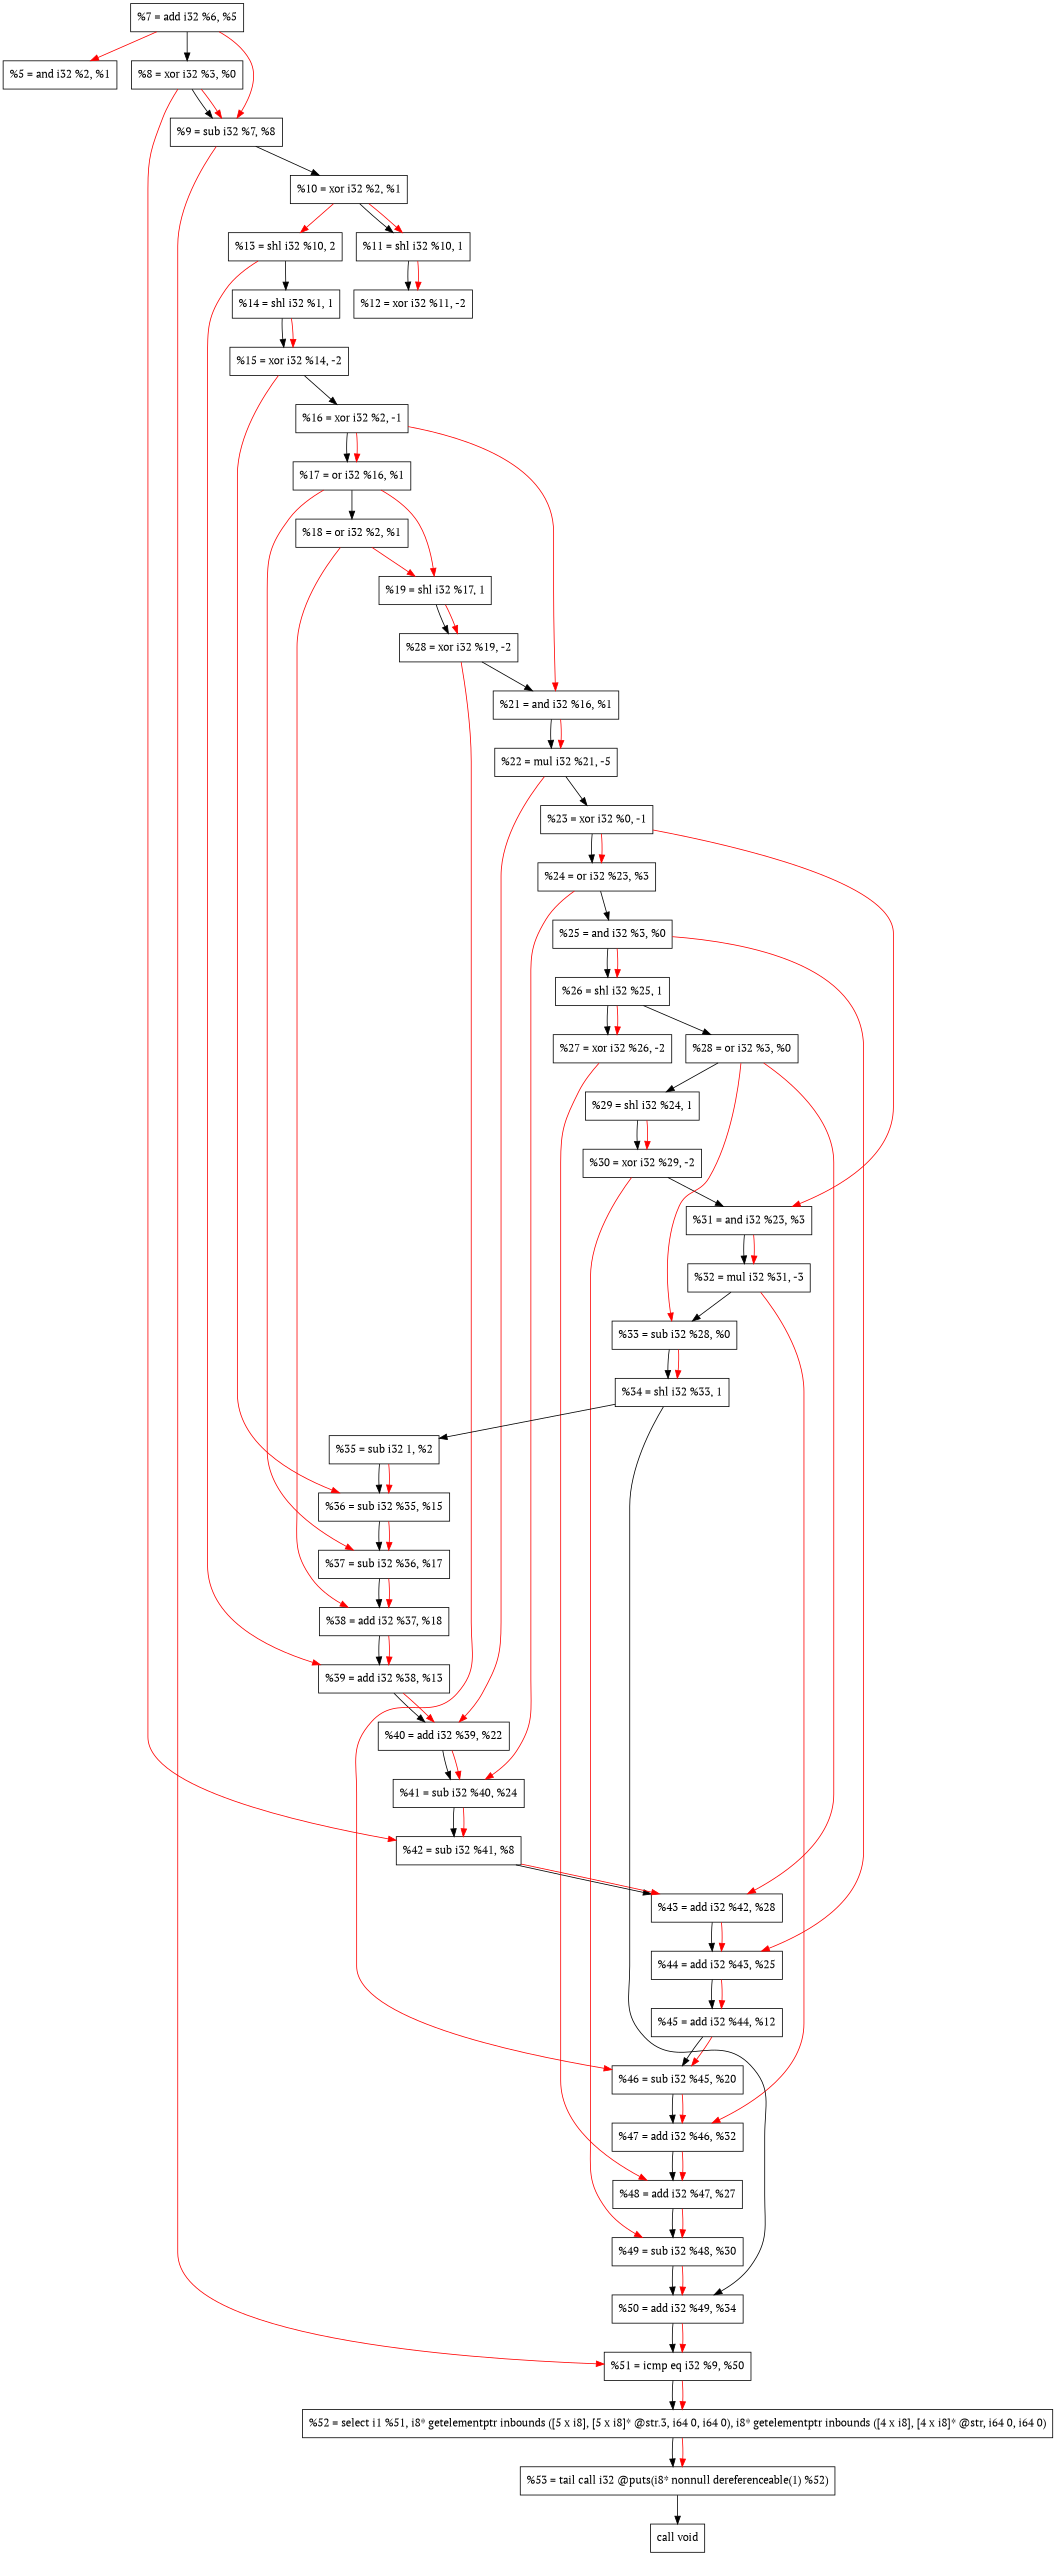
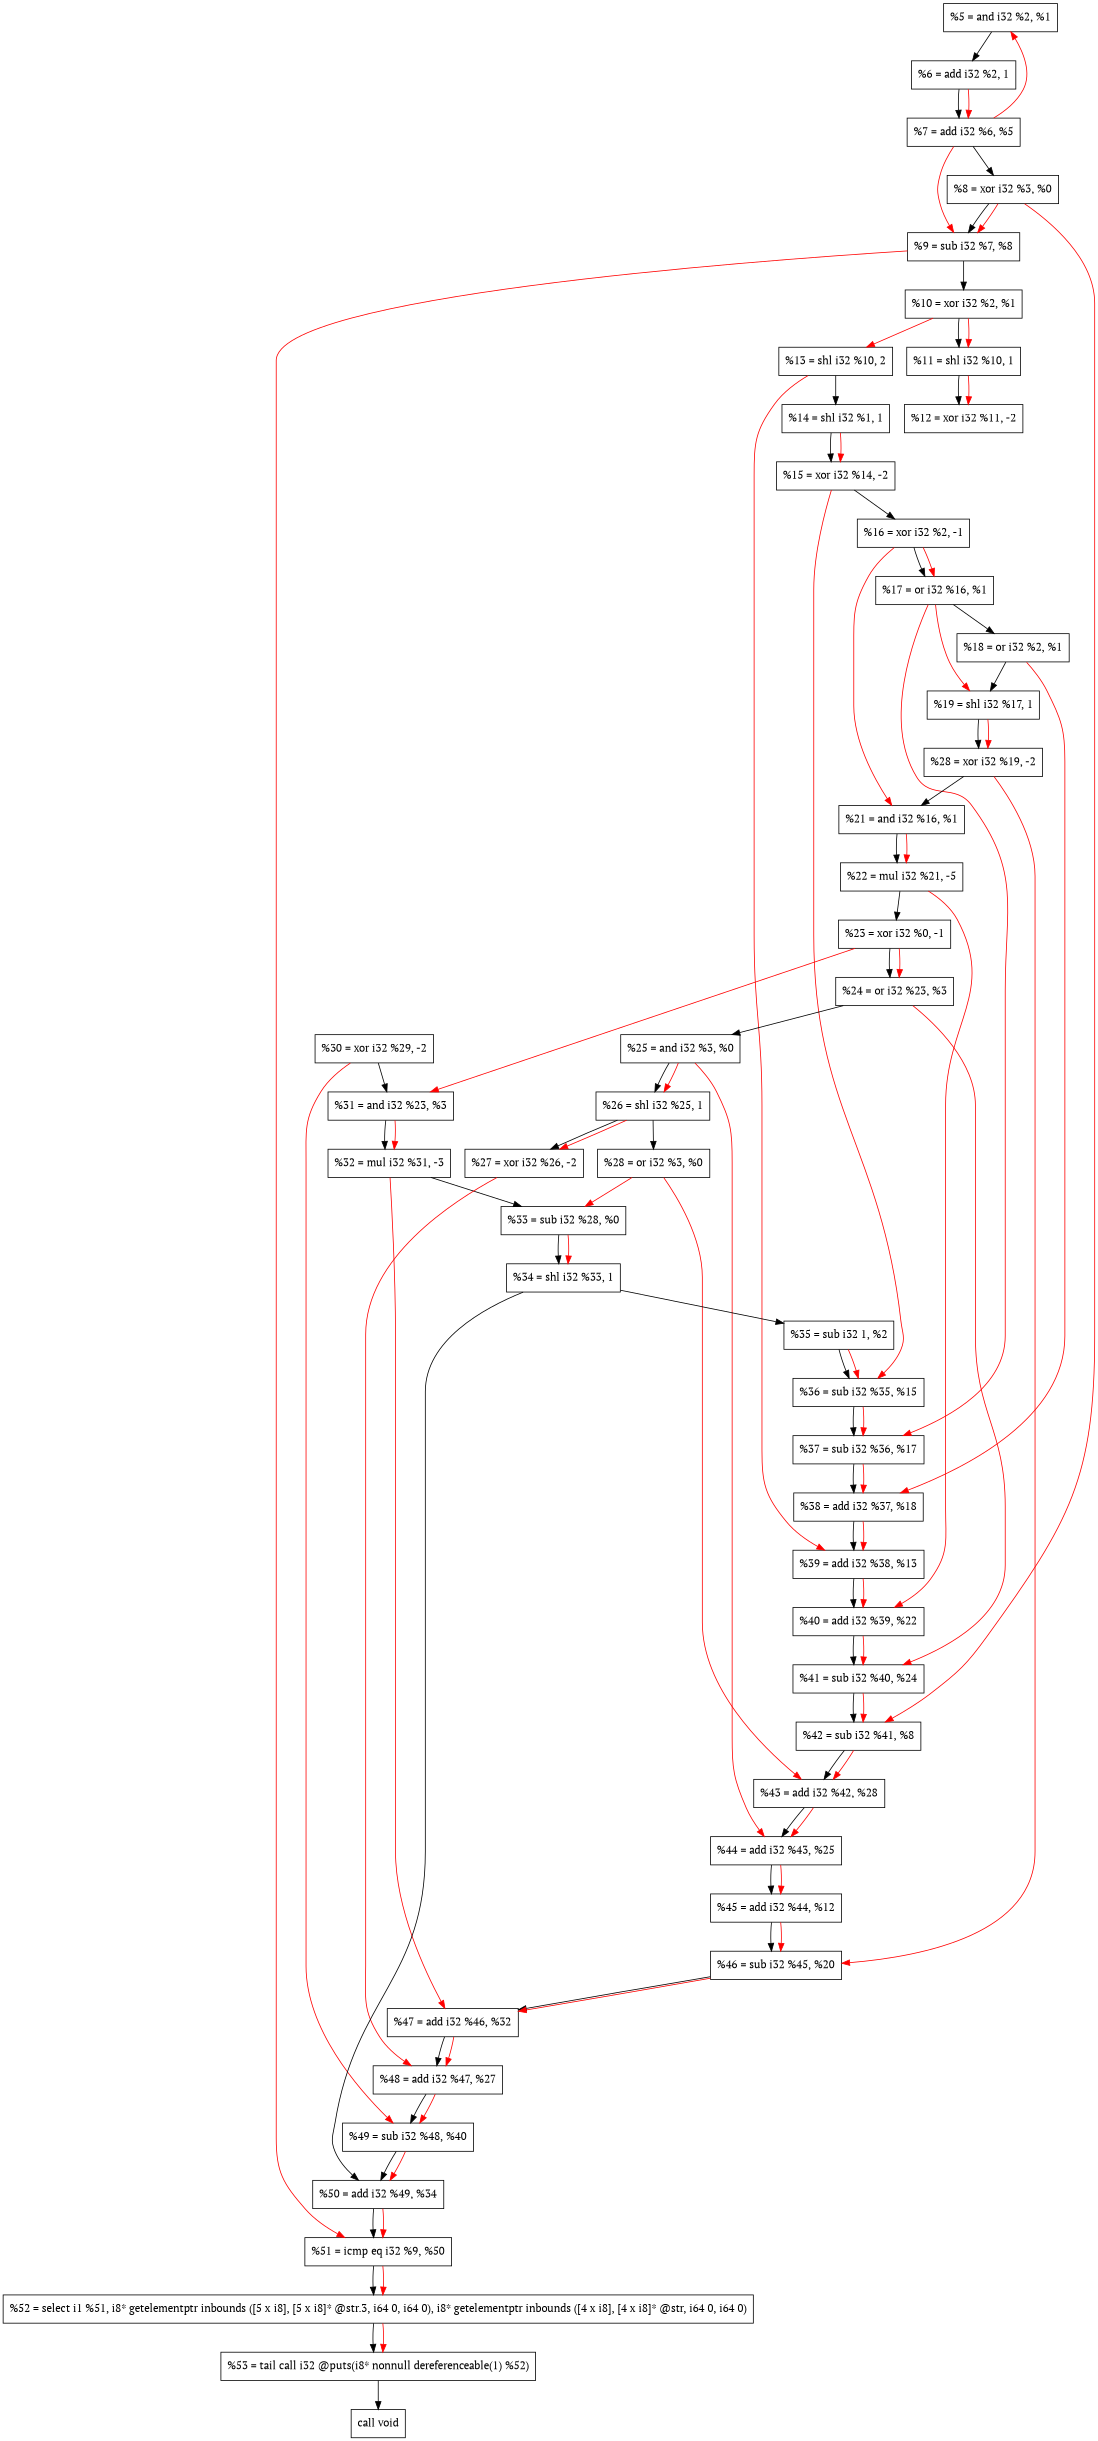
none -> (964, 75)
(390, 560) -> (1000, 673)
(642, 1106) -> none
(678, 2252) -> (408, 2137)
